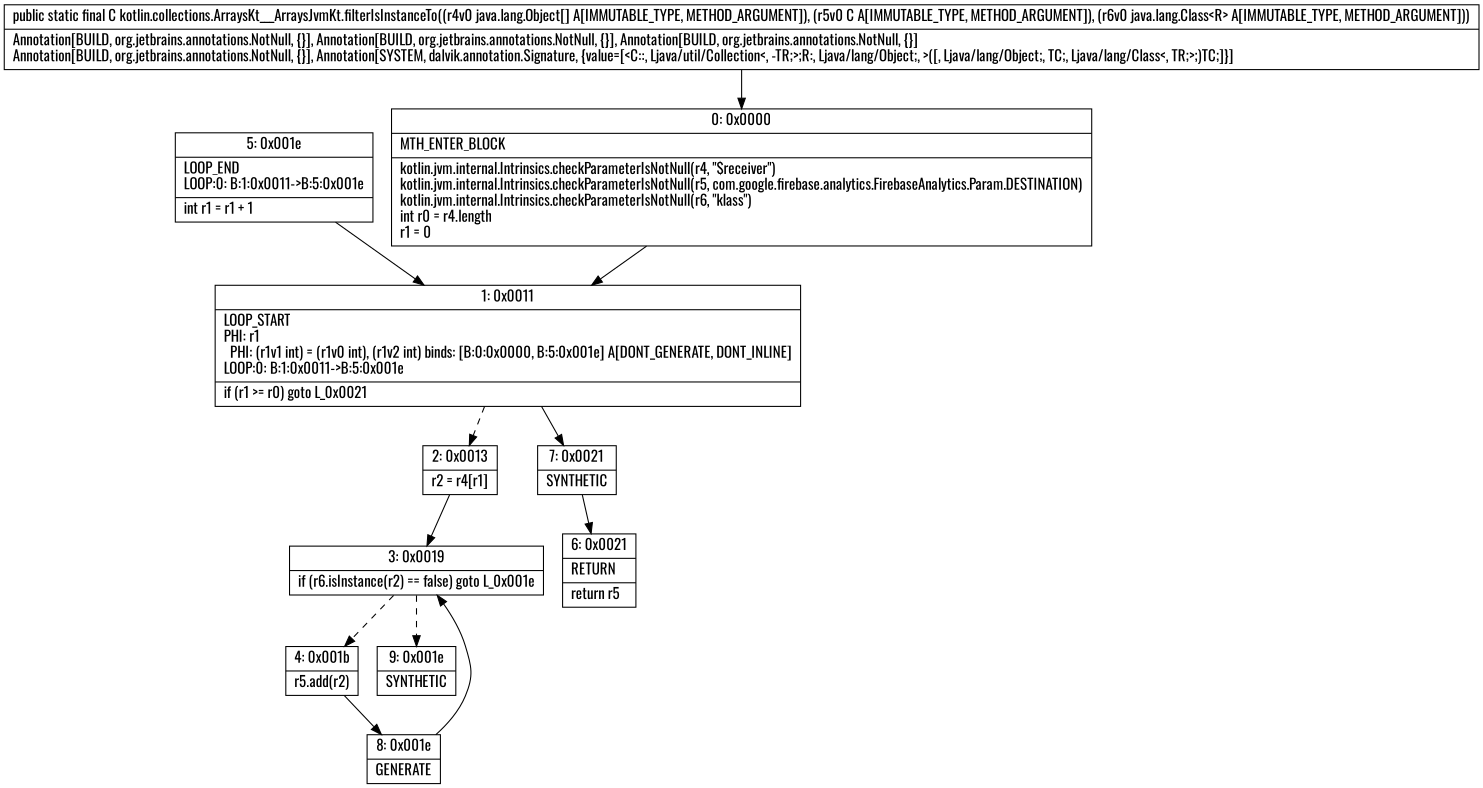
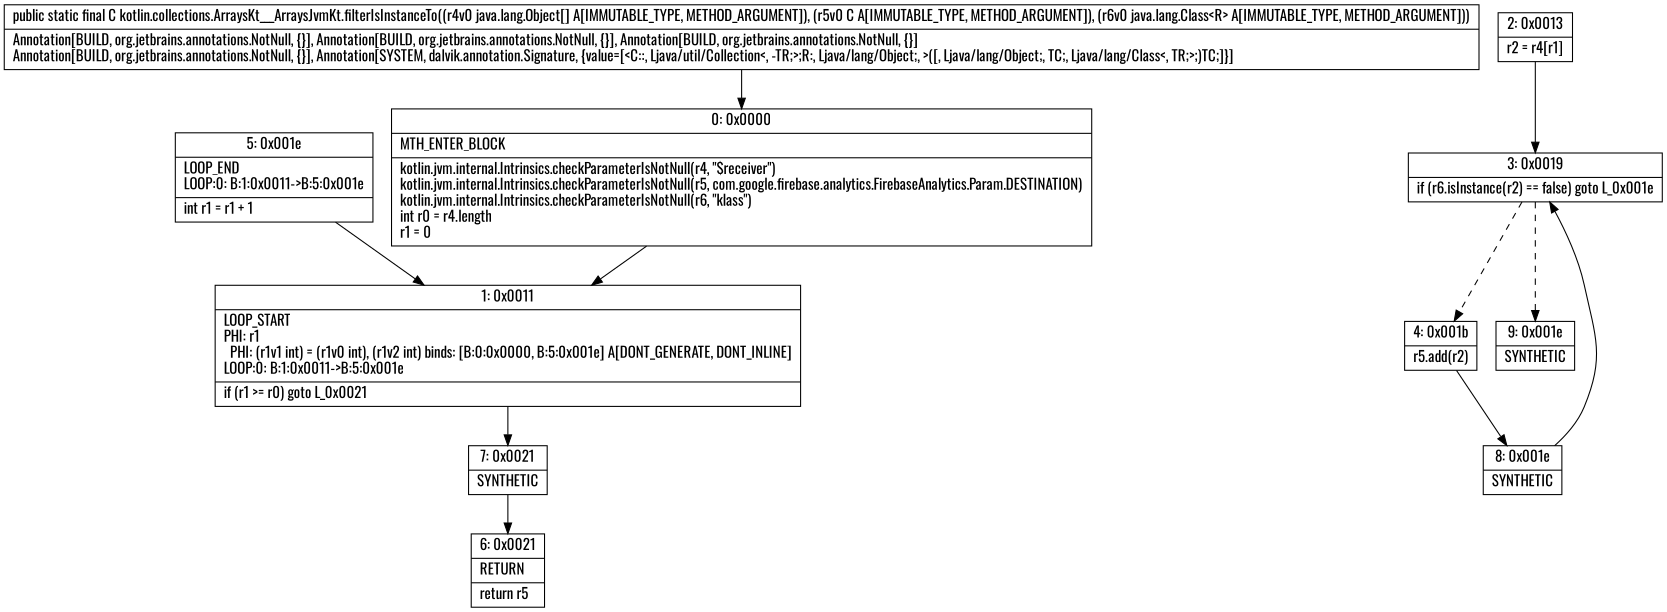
(479, 421) -> none
(404, 771) -> (1523, 482)
